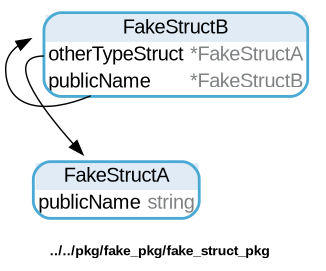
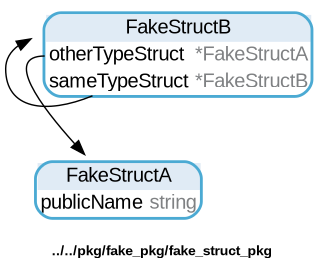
(100, 82) -> (119, 82)
